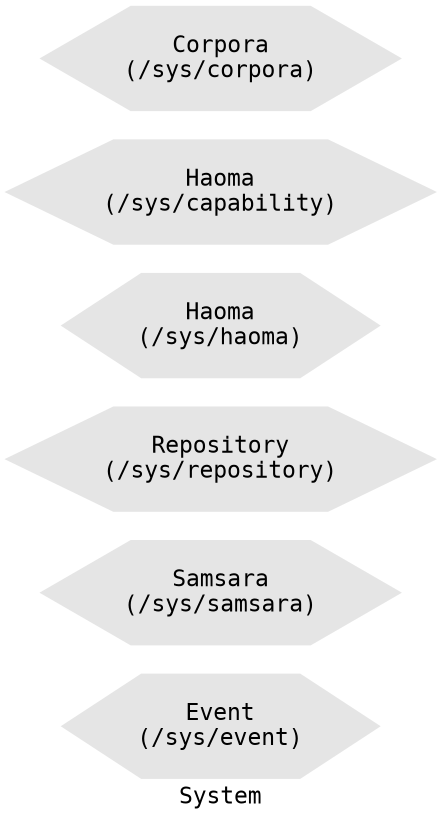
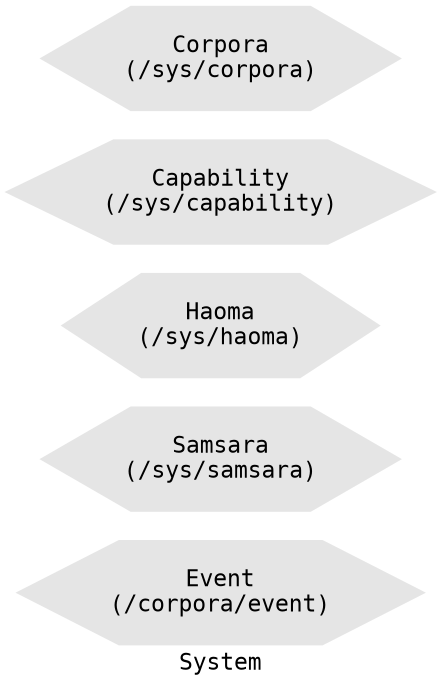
(221, 192) -> (221, 192)
(221, 459) -> none
(221, 726) -> (221, 593)
